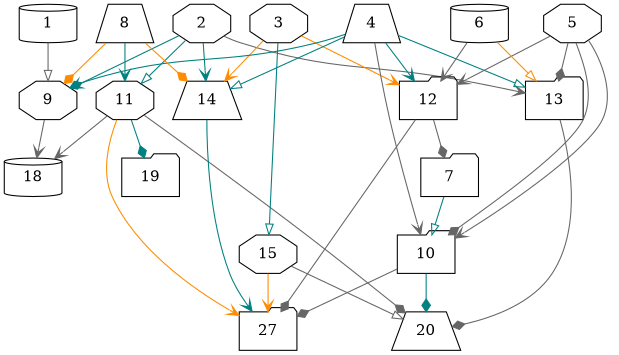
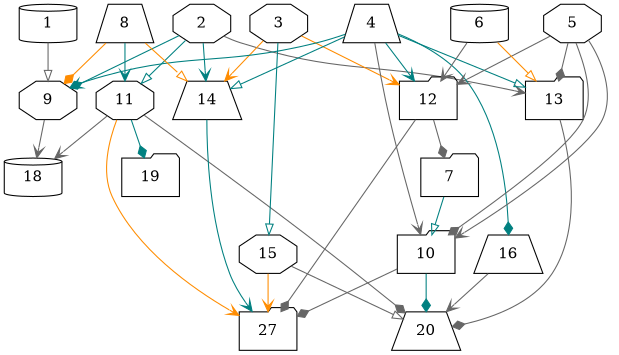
(160, 56) -> (160, 56)
none -> (508, 254)
